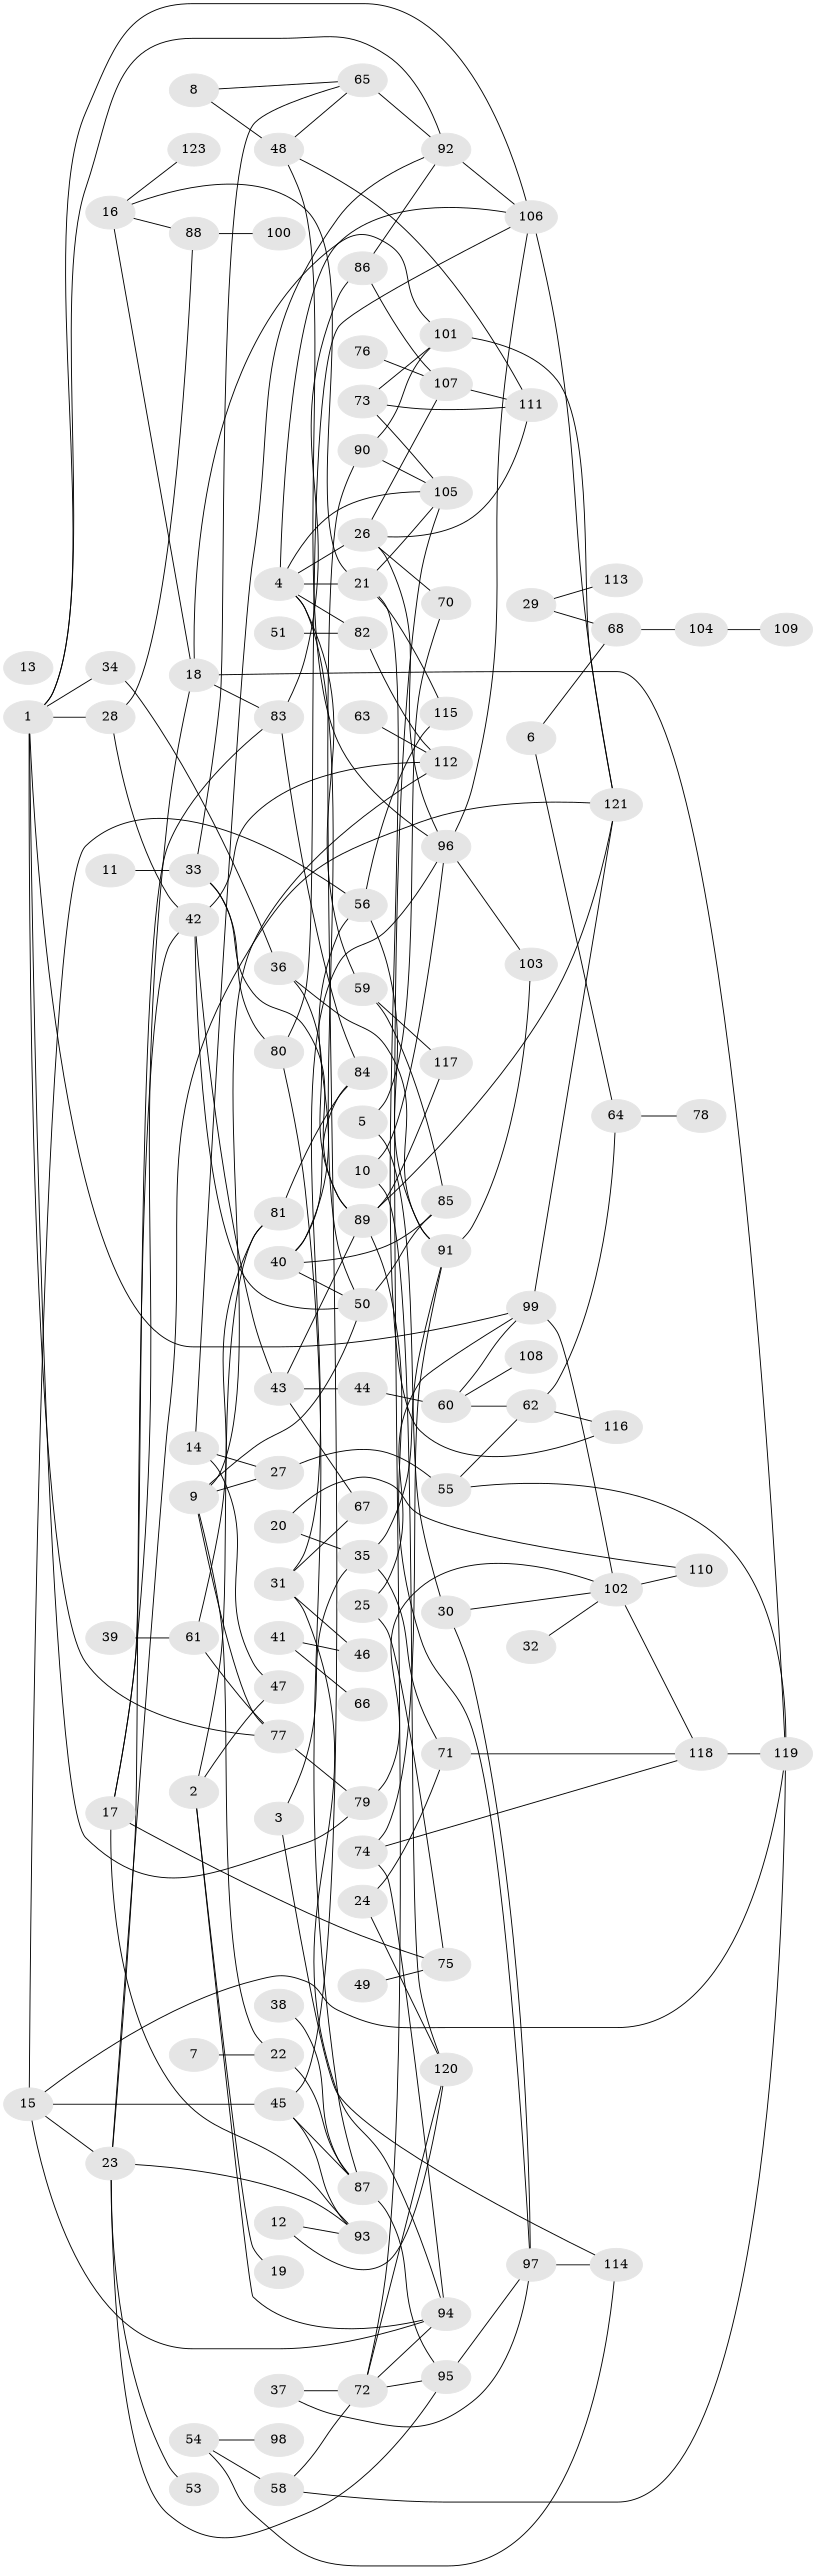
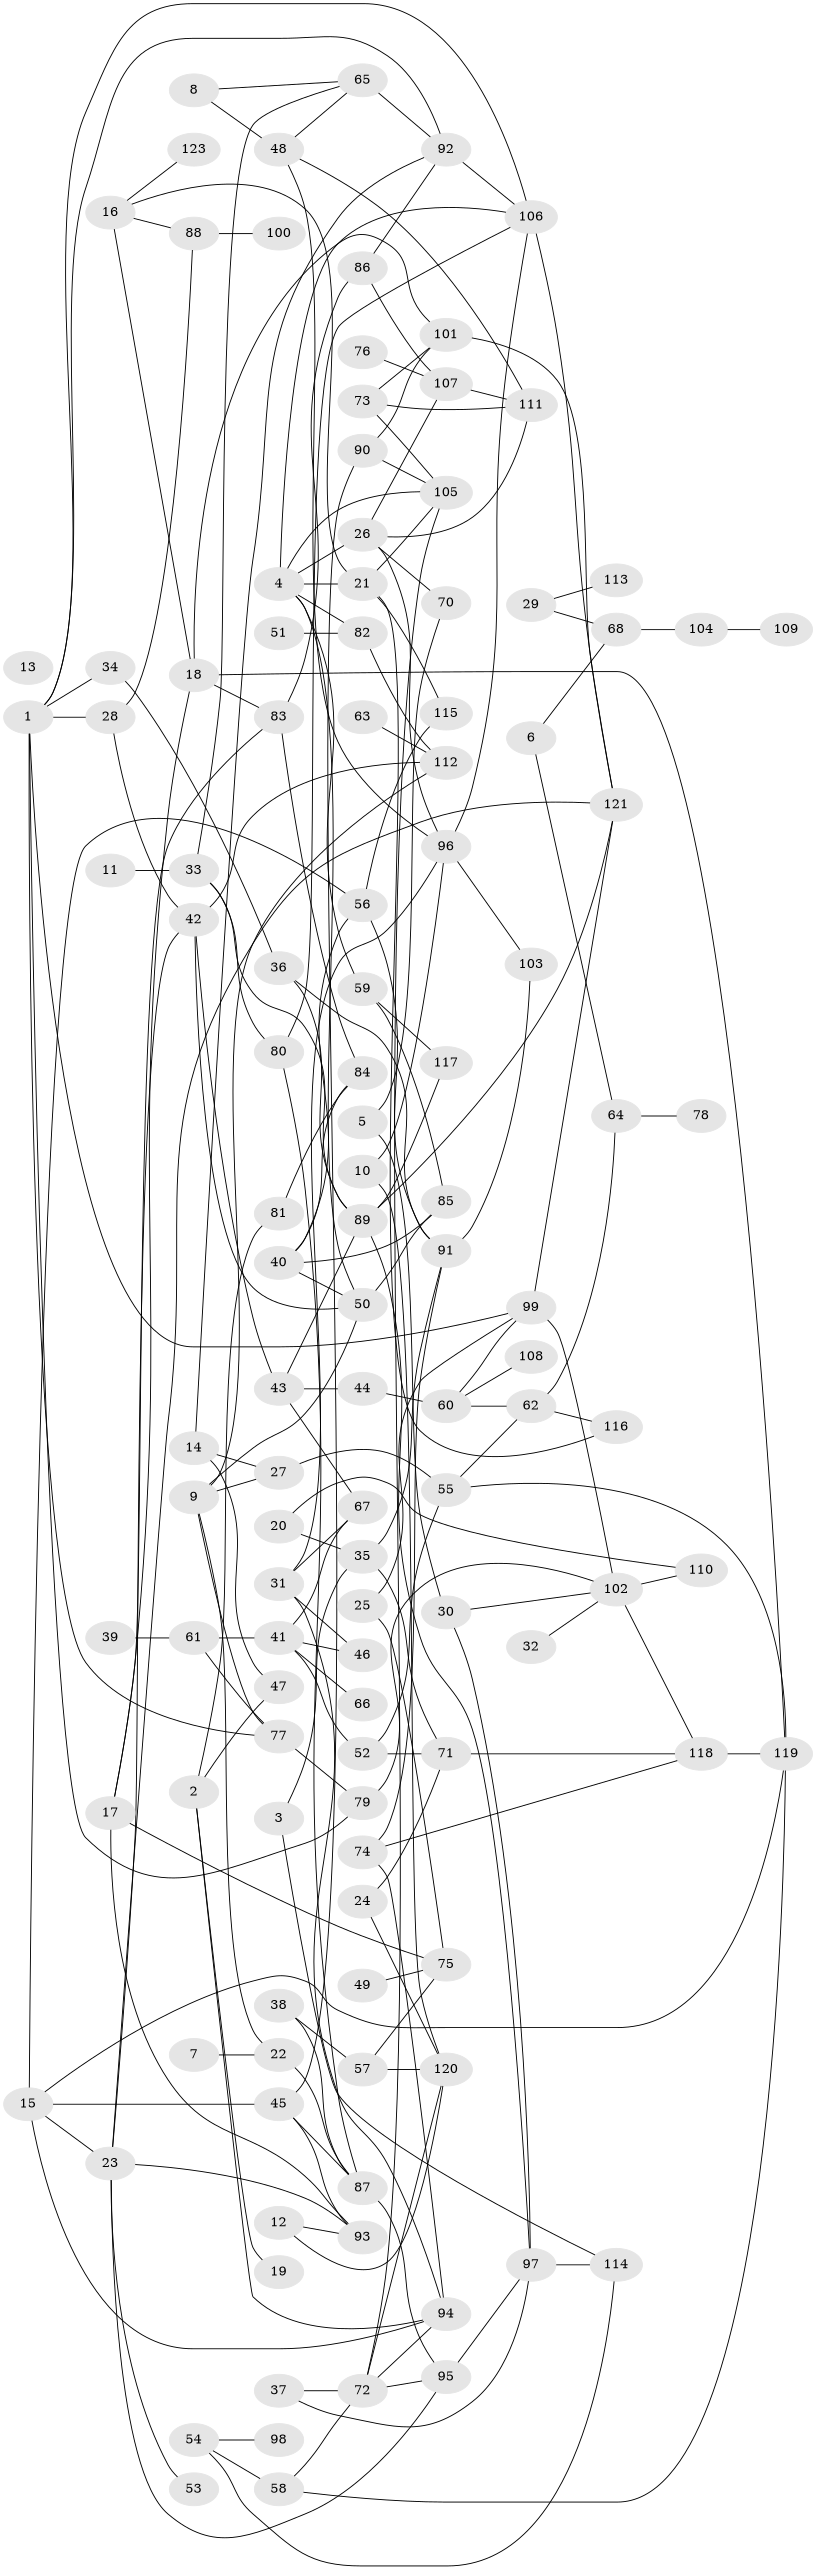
(223, 1370) -> (237, 1638)
none -> (325, 1558)
none -> (363, 1754)
none -> (363, 2070)
